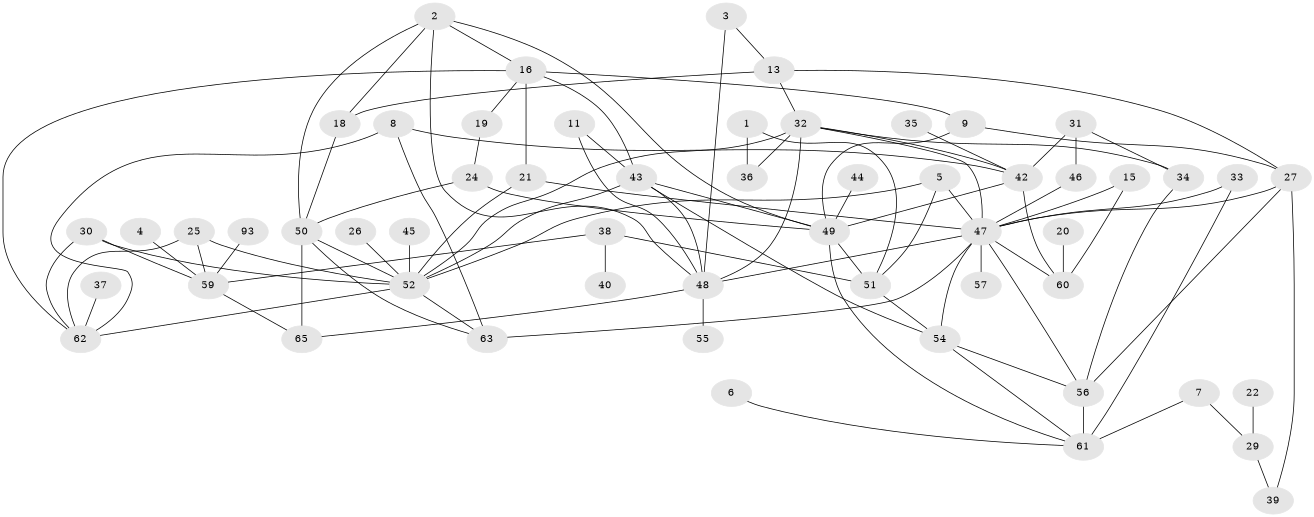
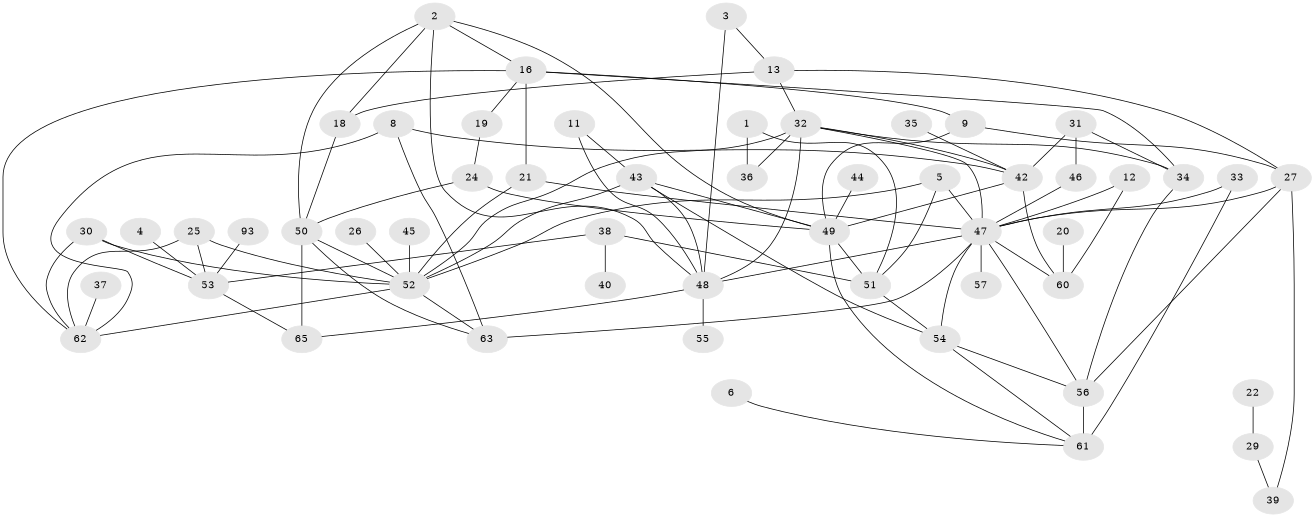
(600, 109) -> (870, 93)
(1130, 178) -> (1130, 178)
(208, 285) -> (208, 285)
(1199, 393) -> none
